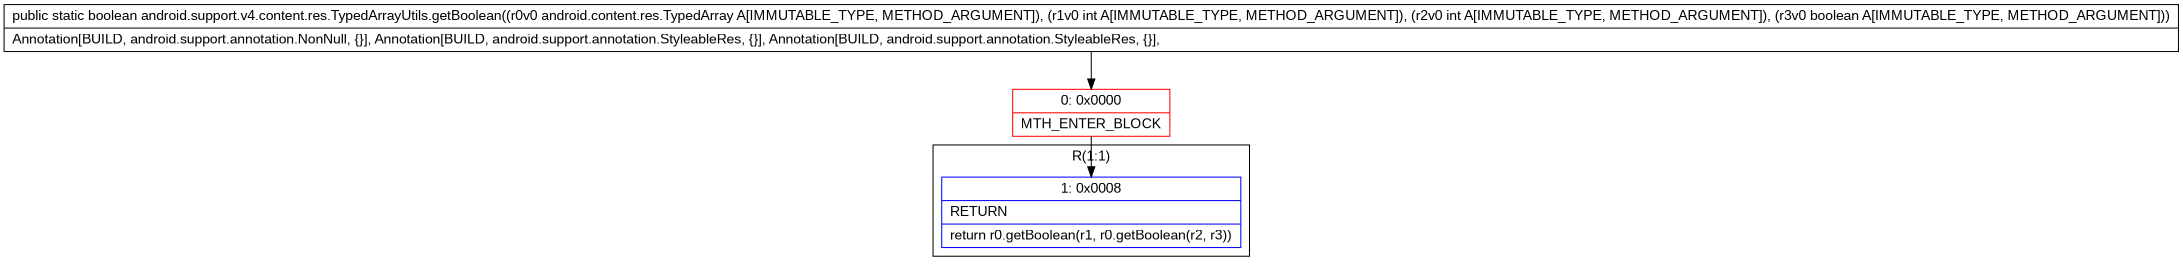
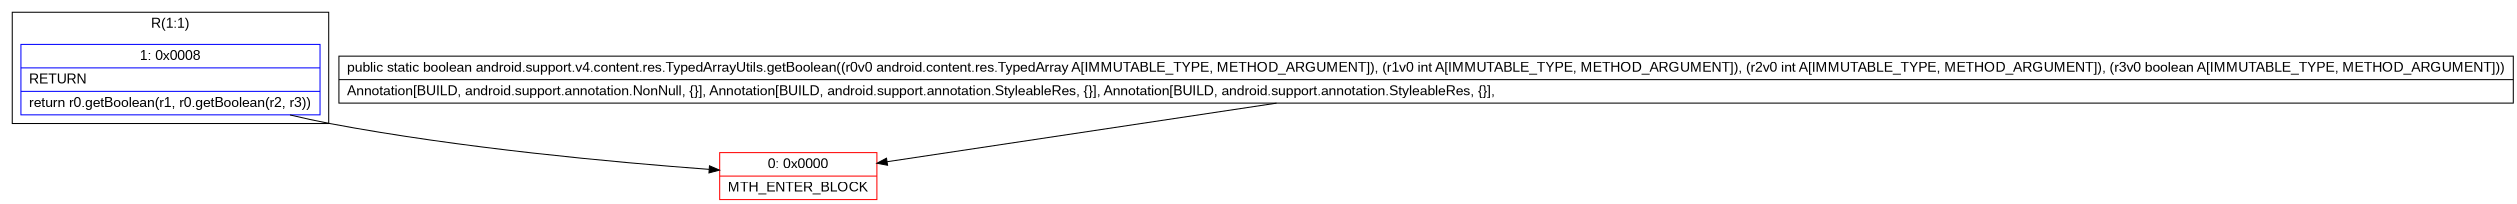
(1091, 152) -> (499, 149)
